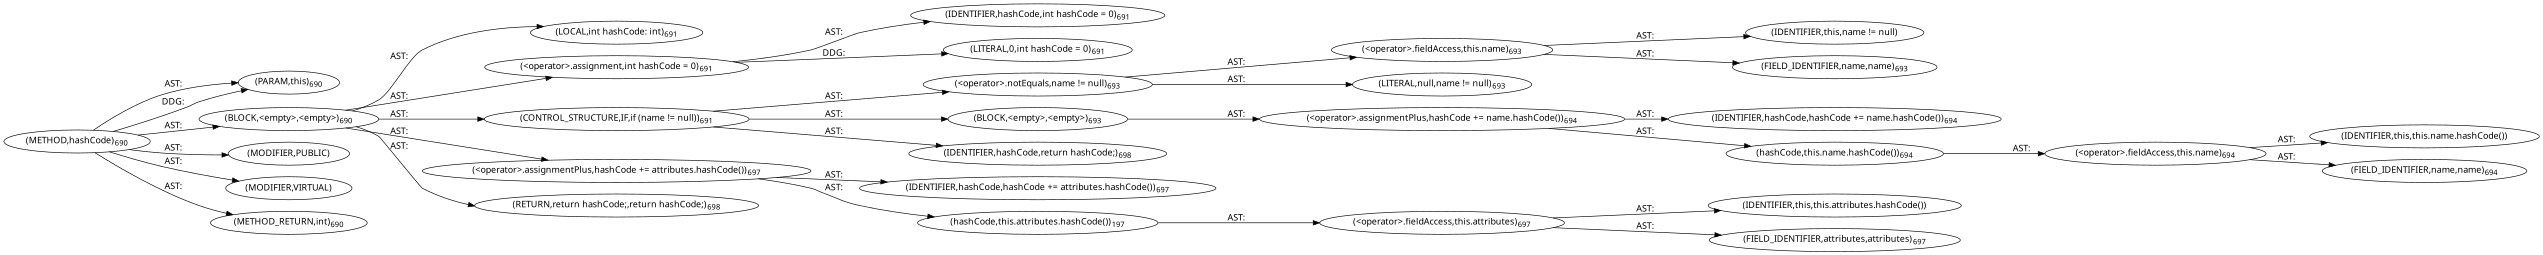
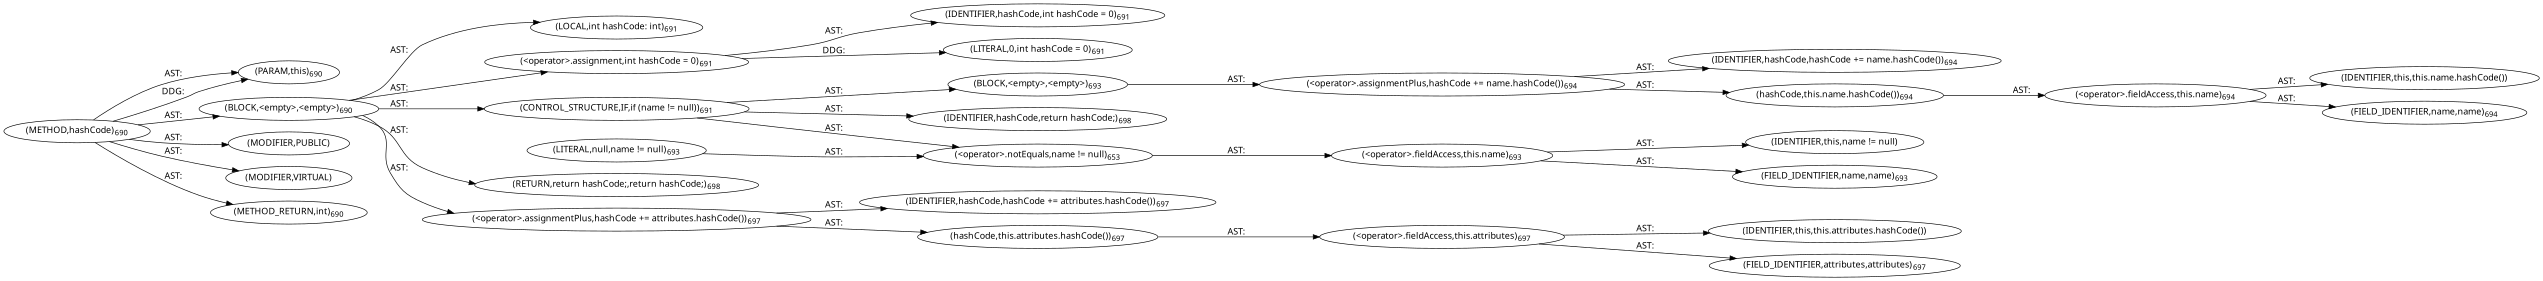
(1114, 84) -> (1114, 155)
(1249, 85) -> (810, 157)
(1118, 222) -> (1118, 236)
